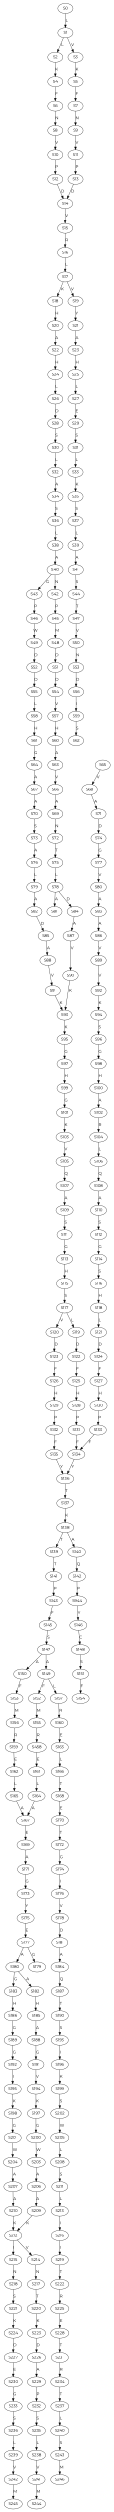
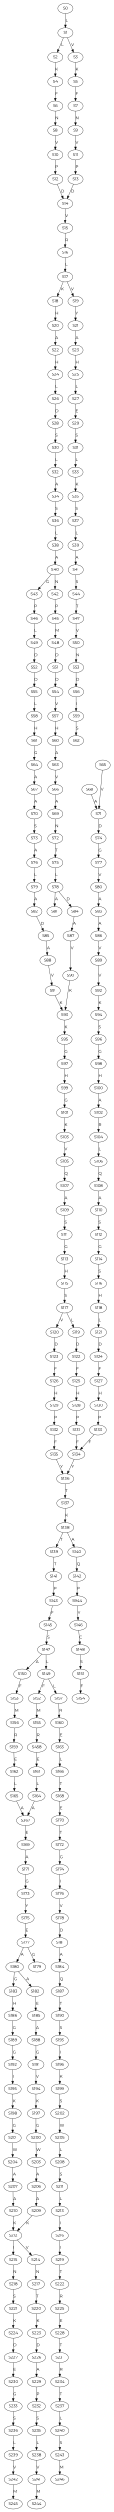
(36, 631) -> (36, 631)
(97, 776) -> (101, 788)
(47, 1662) -> (47, 1662)
(26, 1821) -> (26, 1821)
(37, 2004) -> (37, 2004)
